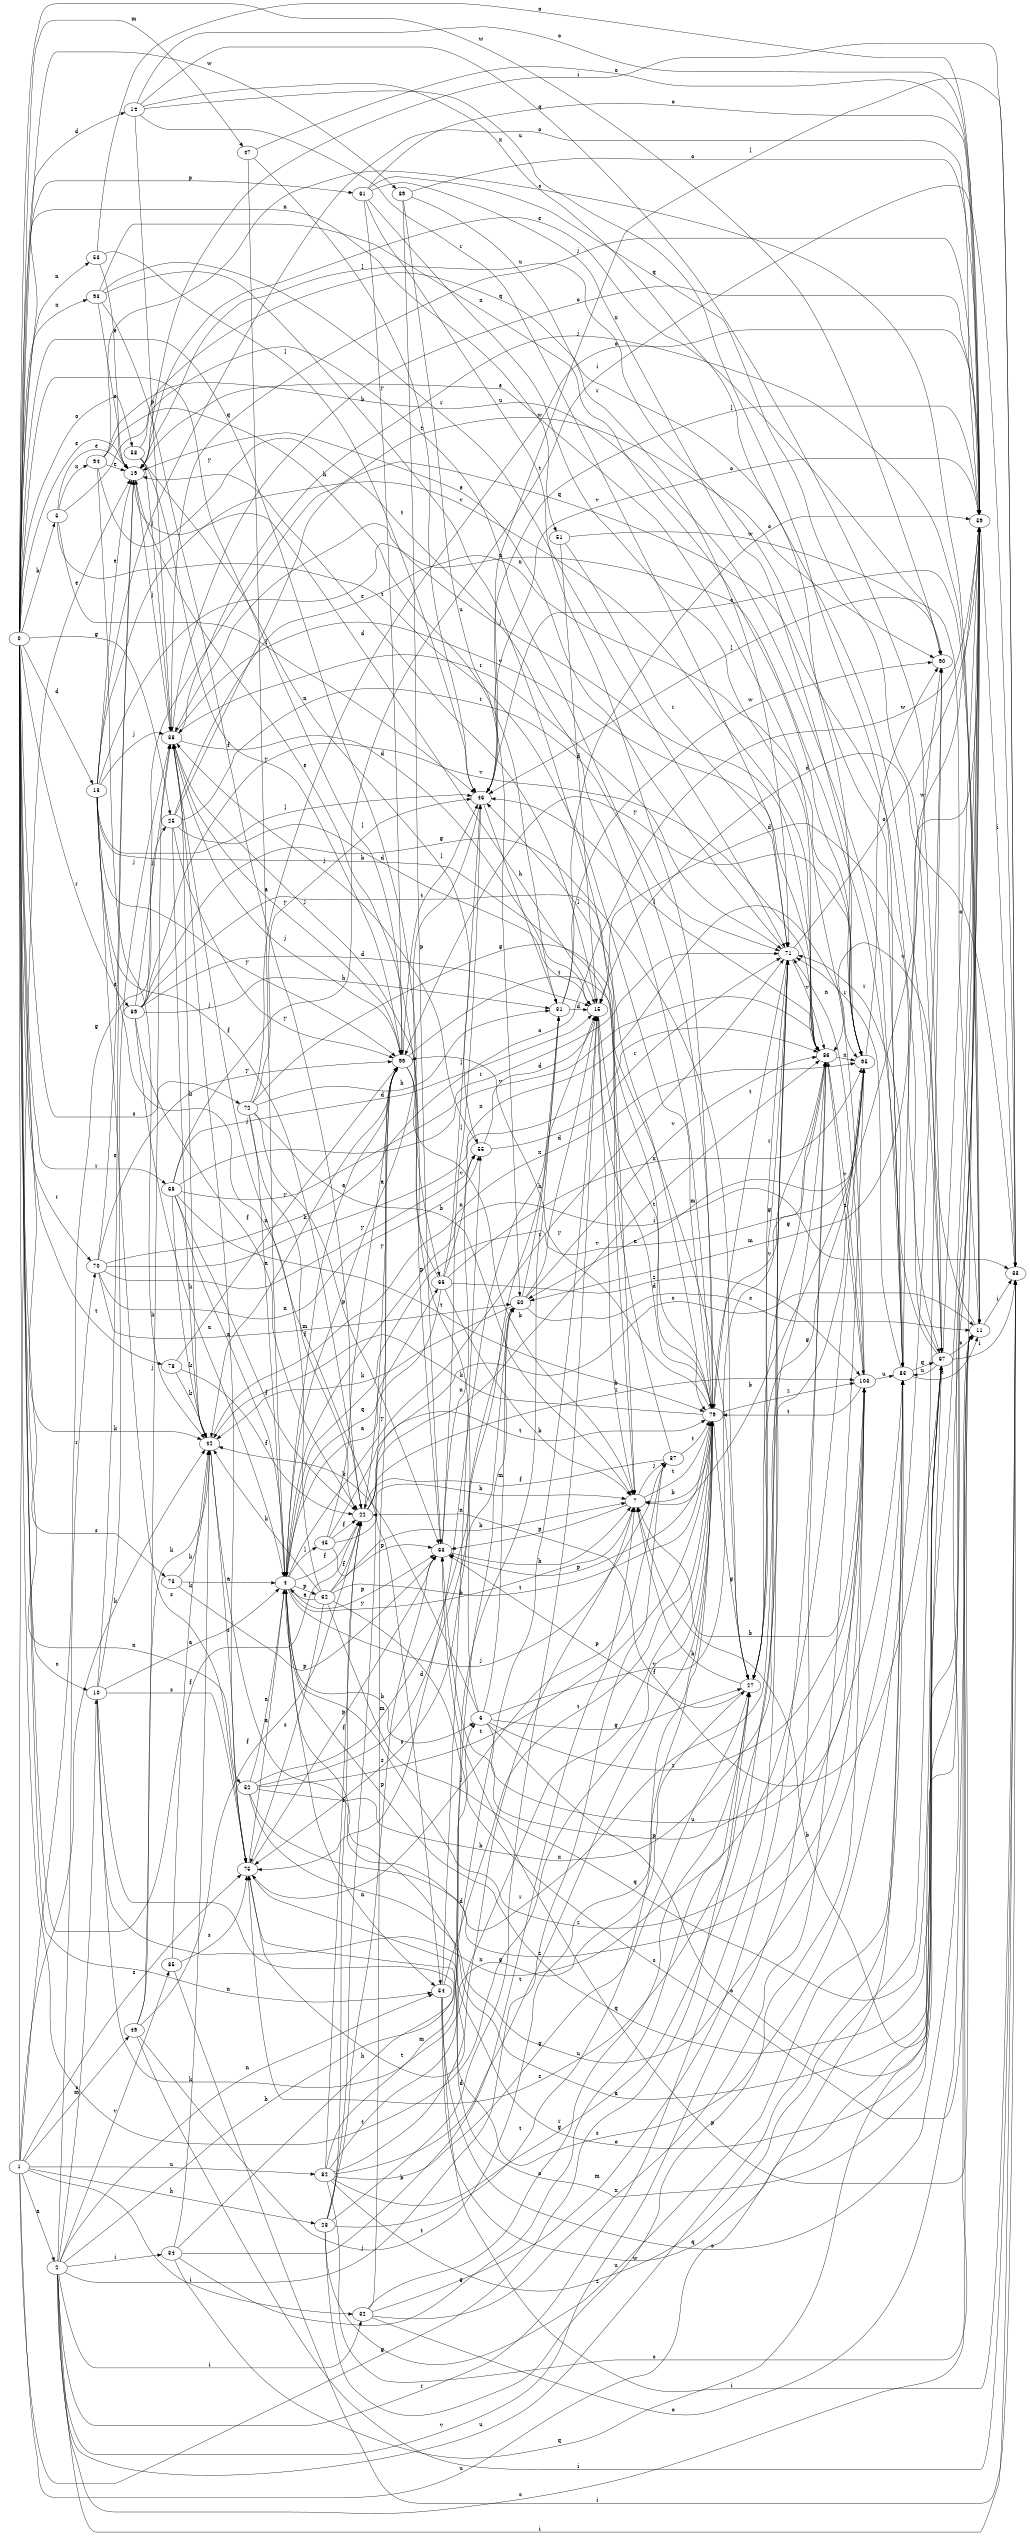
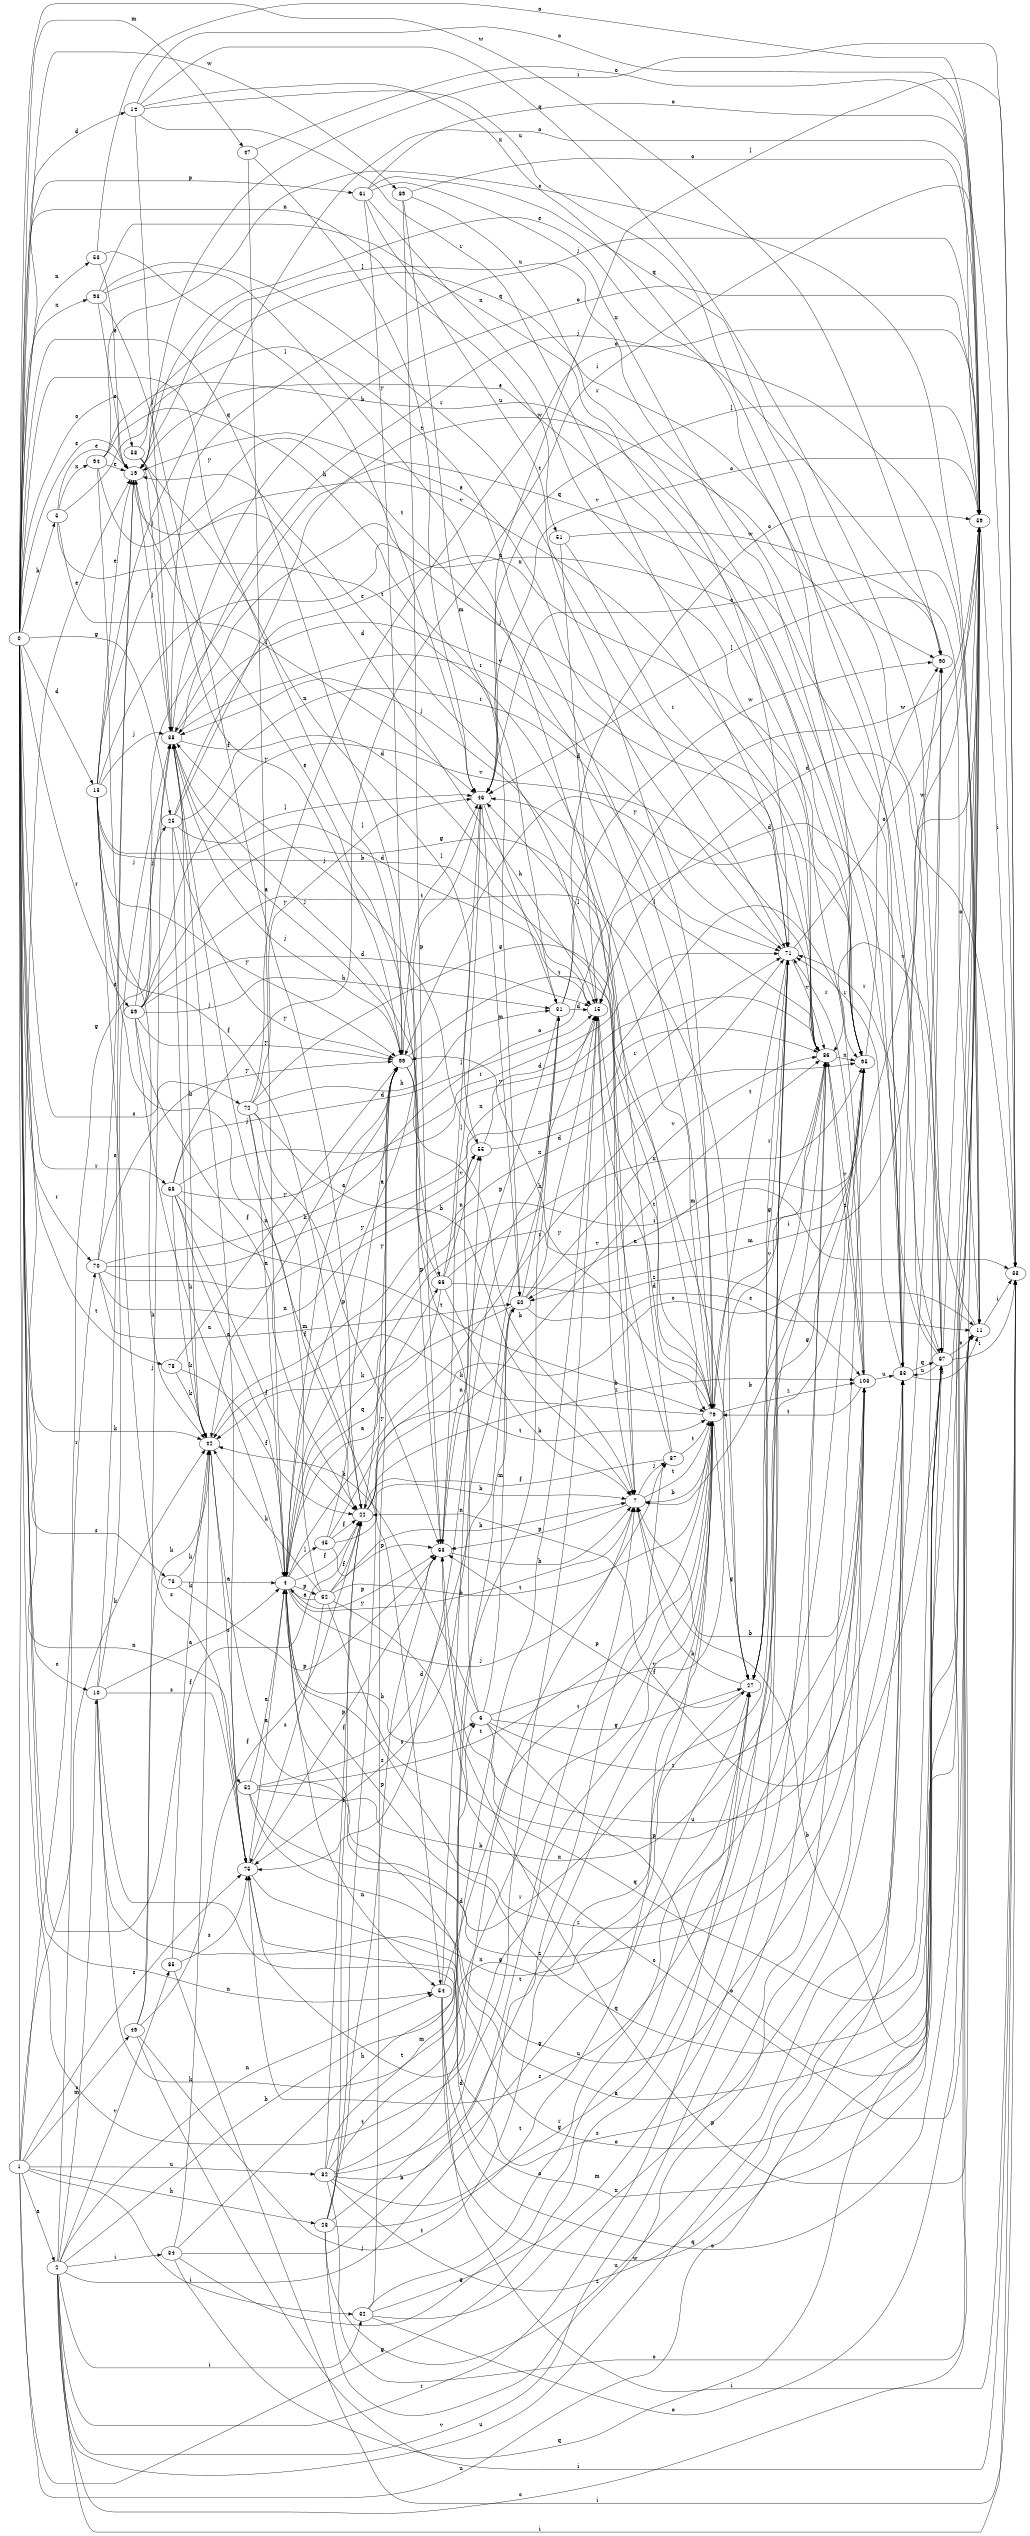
(153, 402) -> (153, 402)
(461, 610) -> (461, 610)
(827, 992) -> (827, 992)
none -> (258, 1046)
(789, 1224) -> (789, 1224)
(627, 1550) -> (483, 1261)
(452, 1578) -> (501, 1049)
(515, 1716) -> (581, 873)
